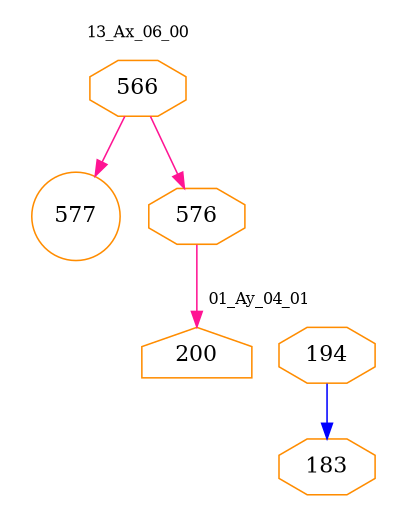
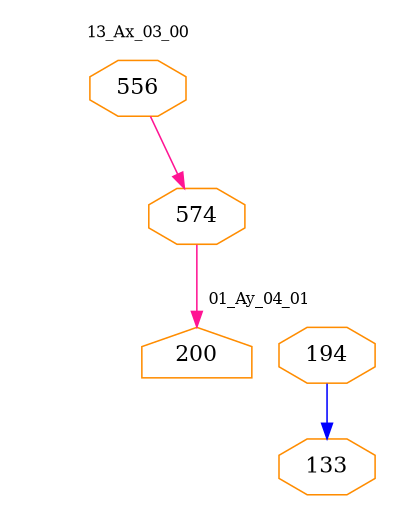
(138, 33) -> (138, 33)
(138, 88) -> (138, 88)
(76, 216) -> none
(197, 216) -> (197, 216)
(327, 467) -> (327, 467)
